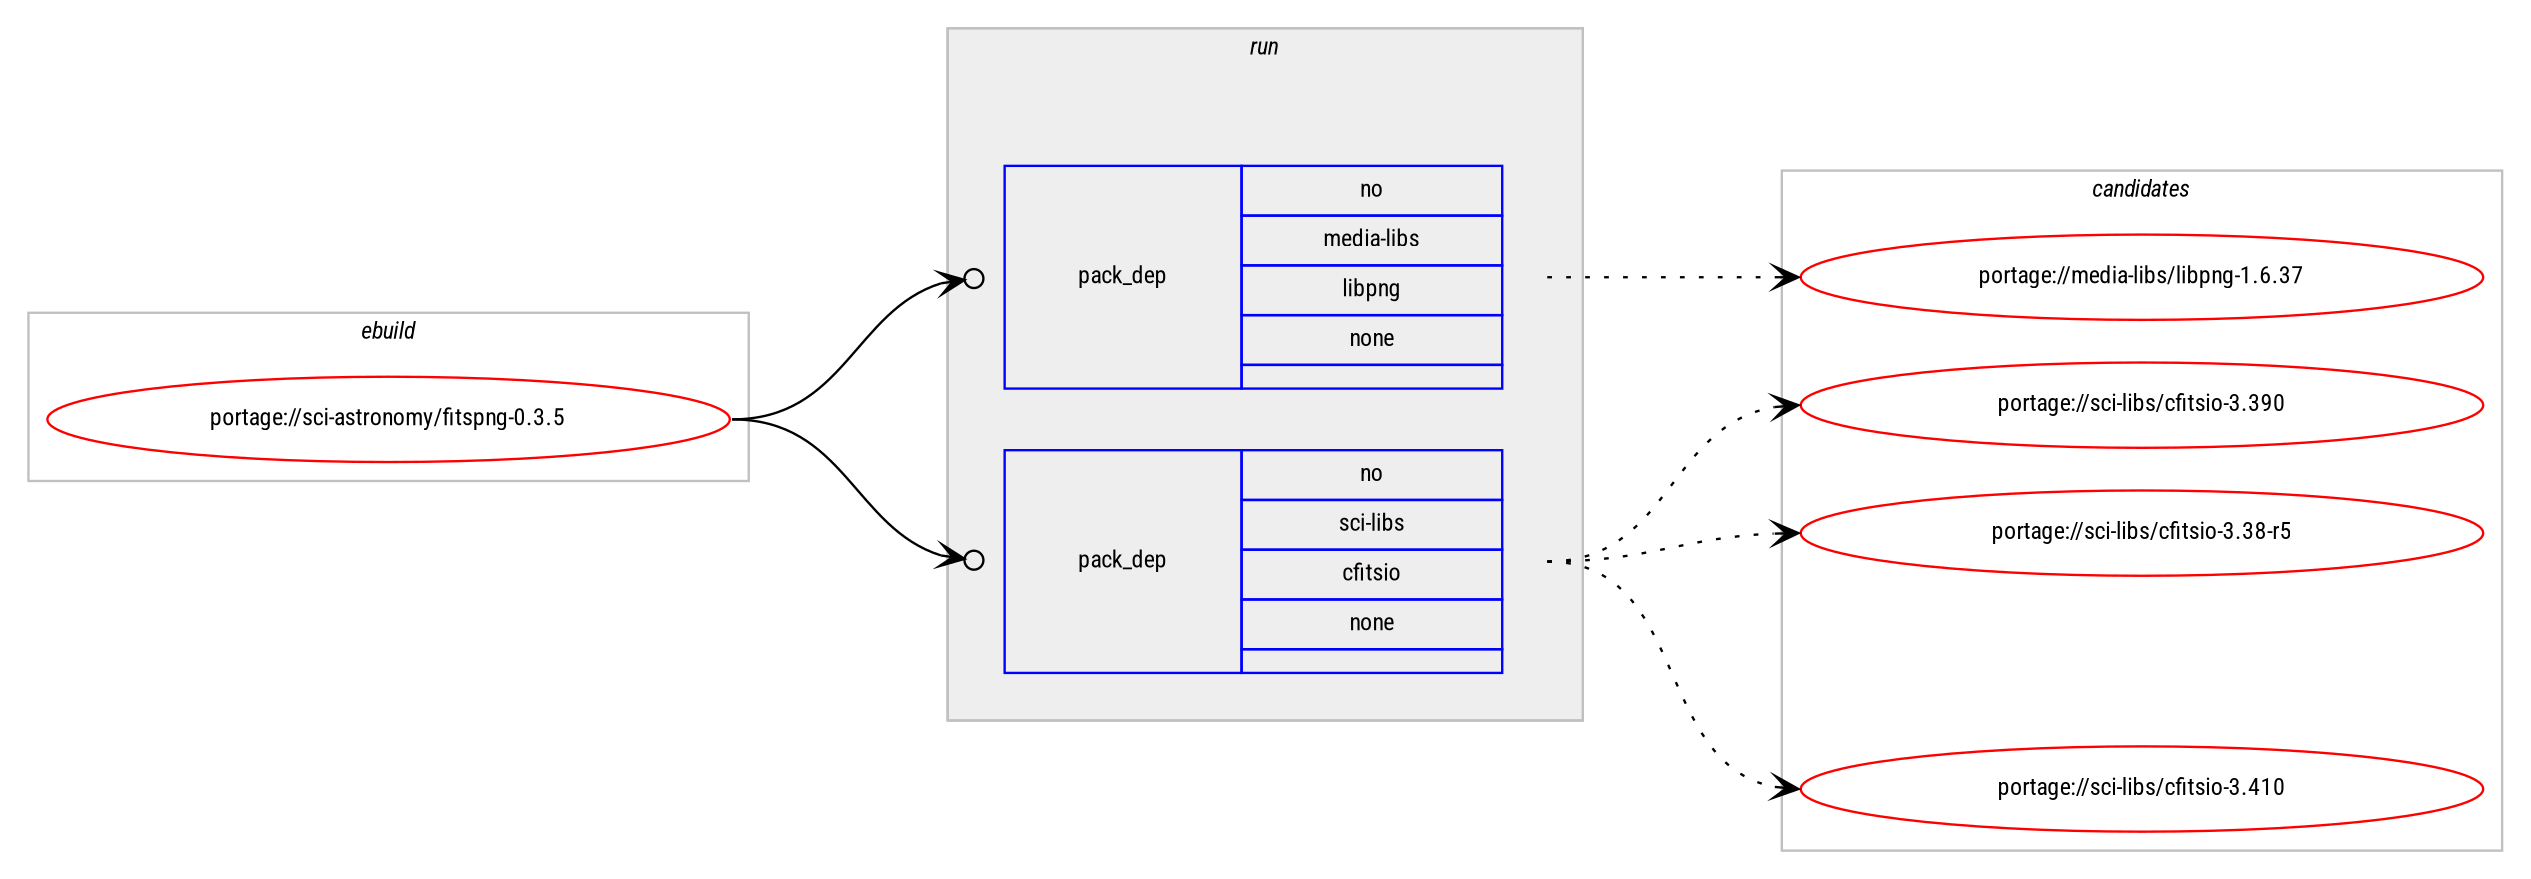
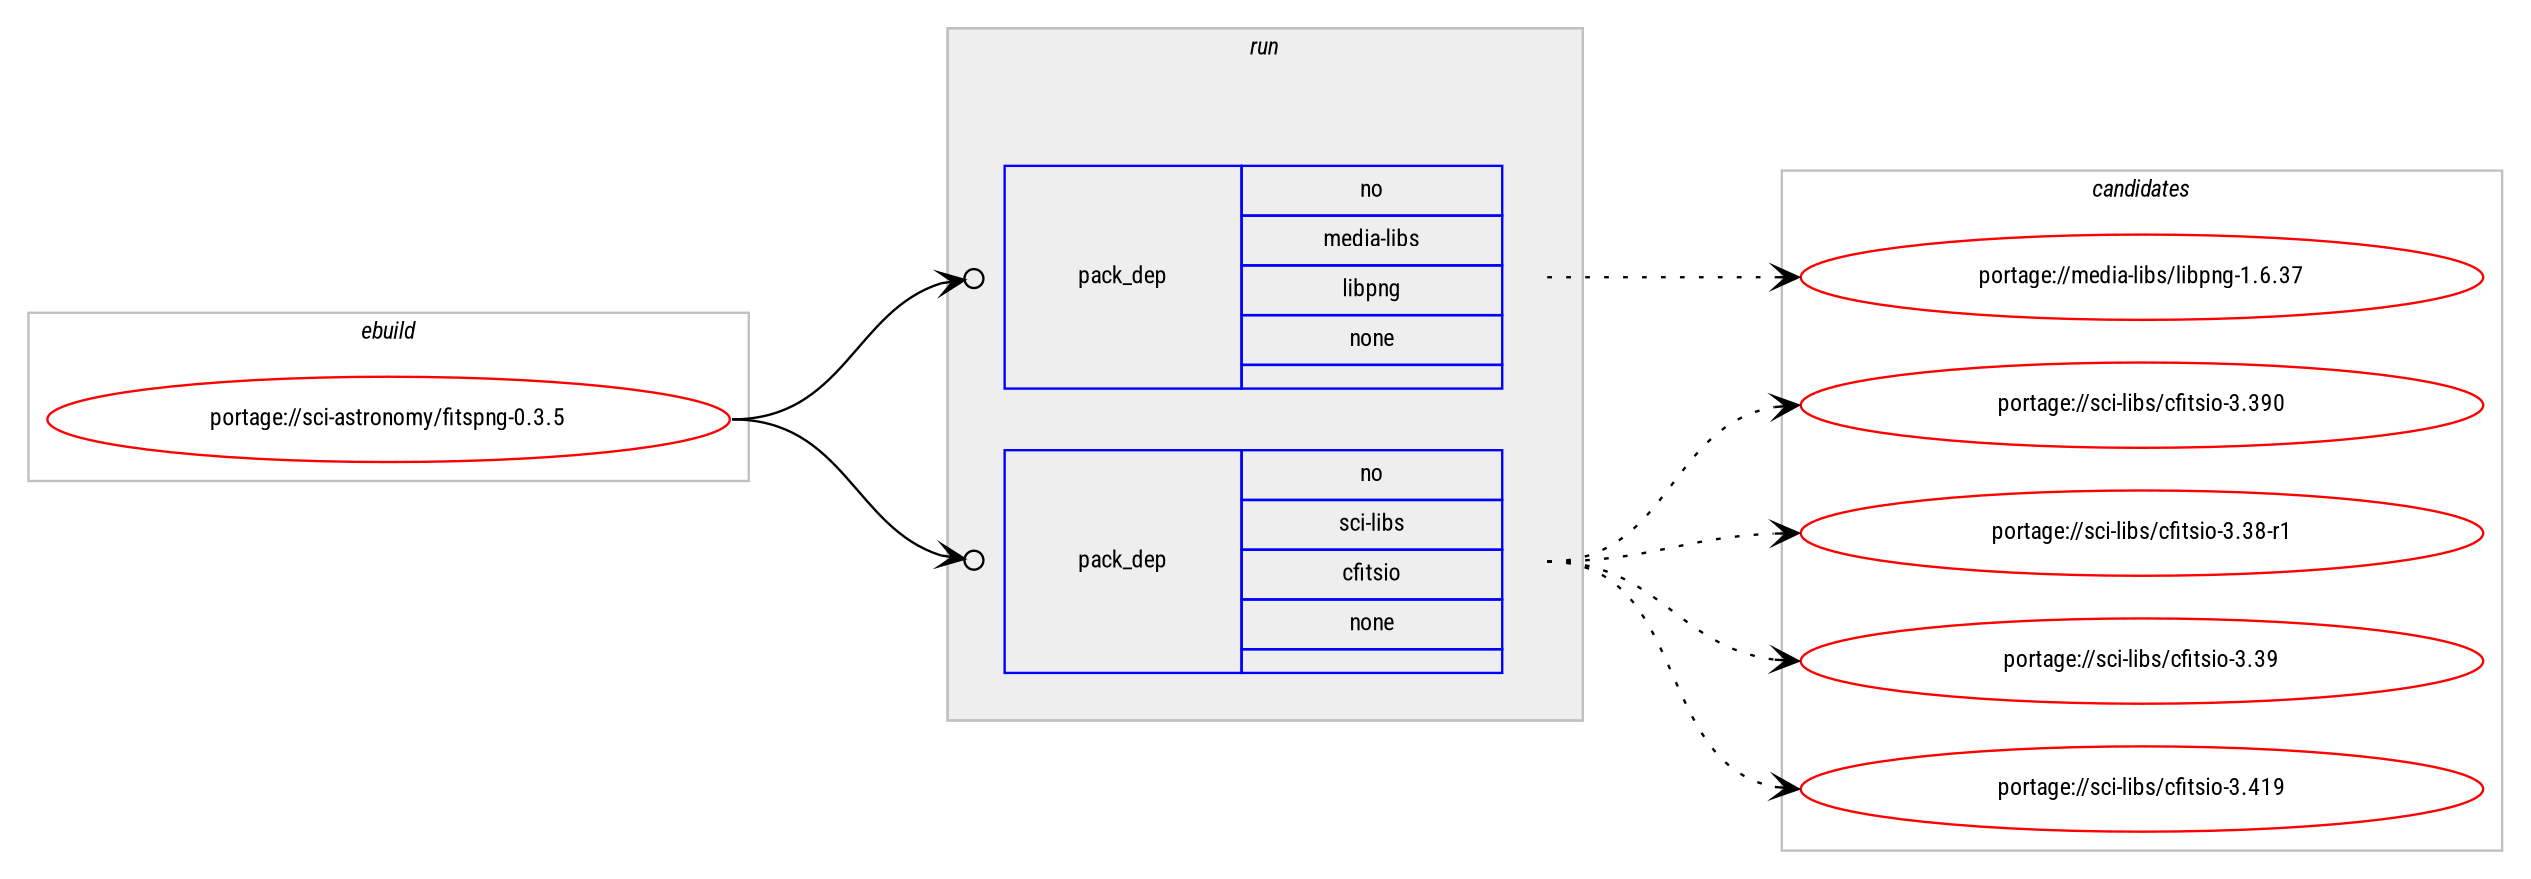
(2142, 533) -> (2142, 533)
none -> (2142, 661)
(2142, 789) -> (2142, 789)
